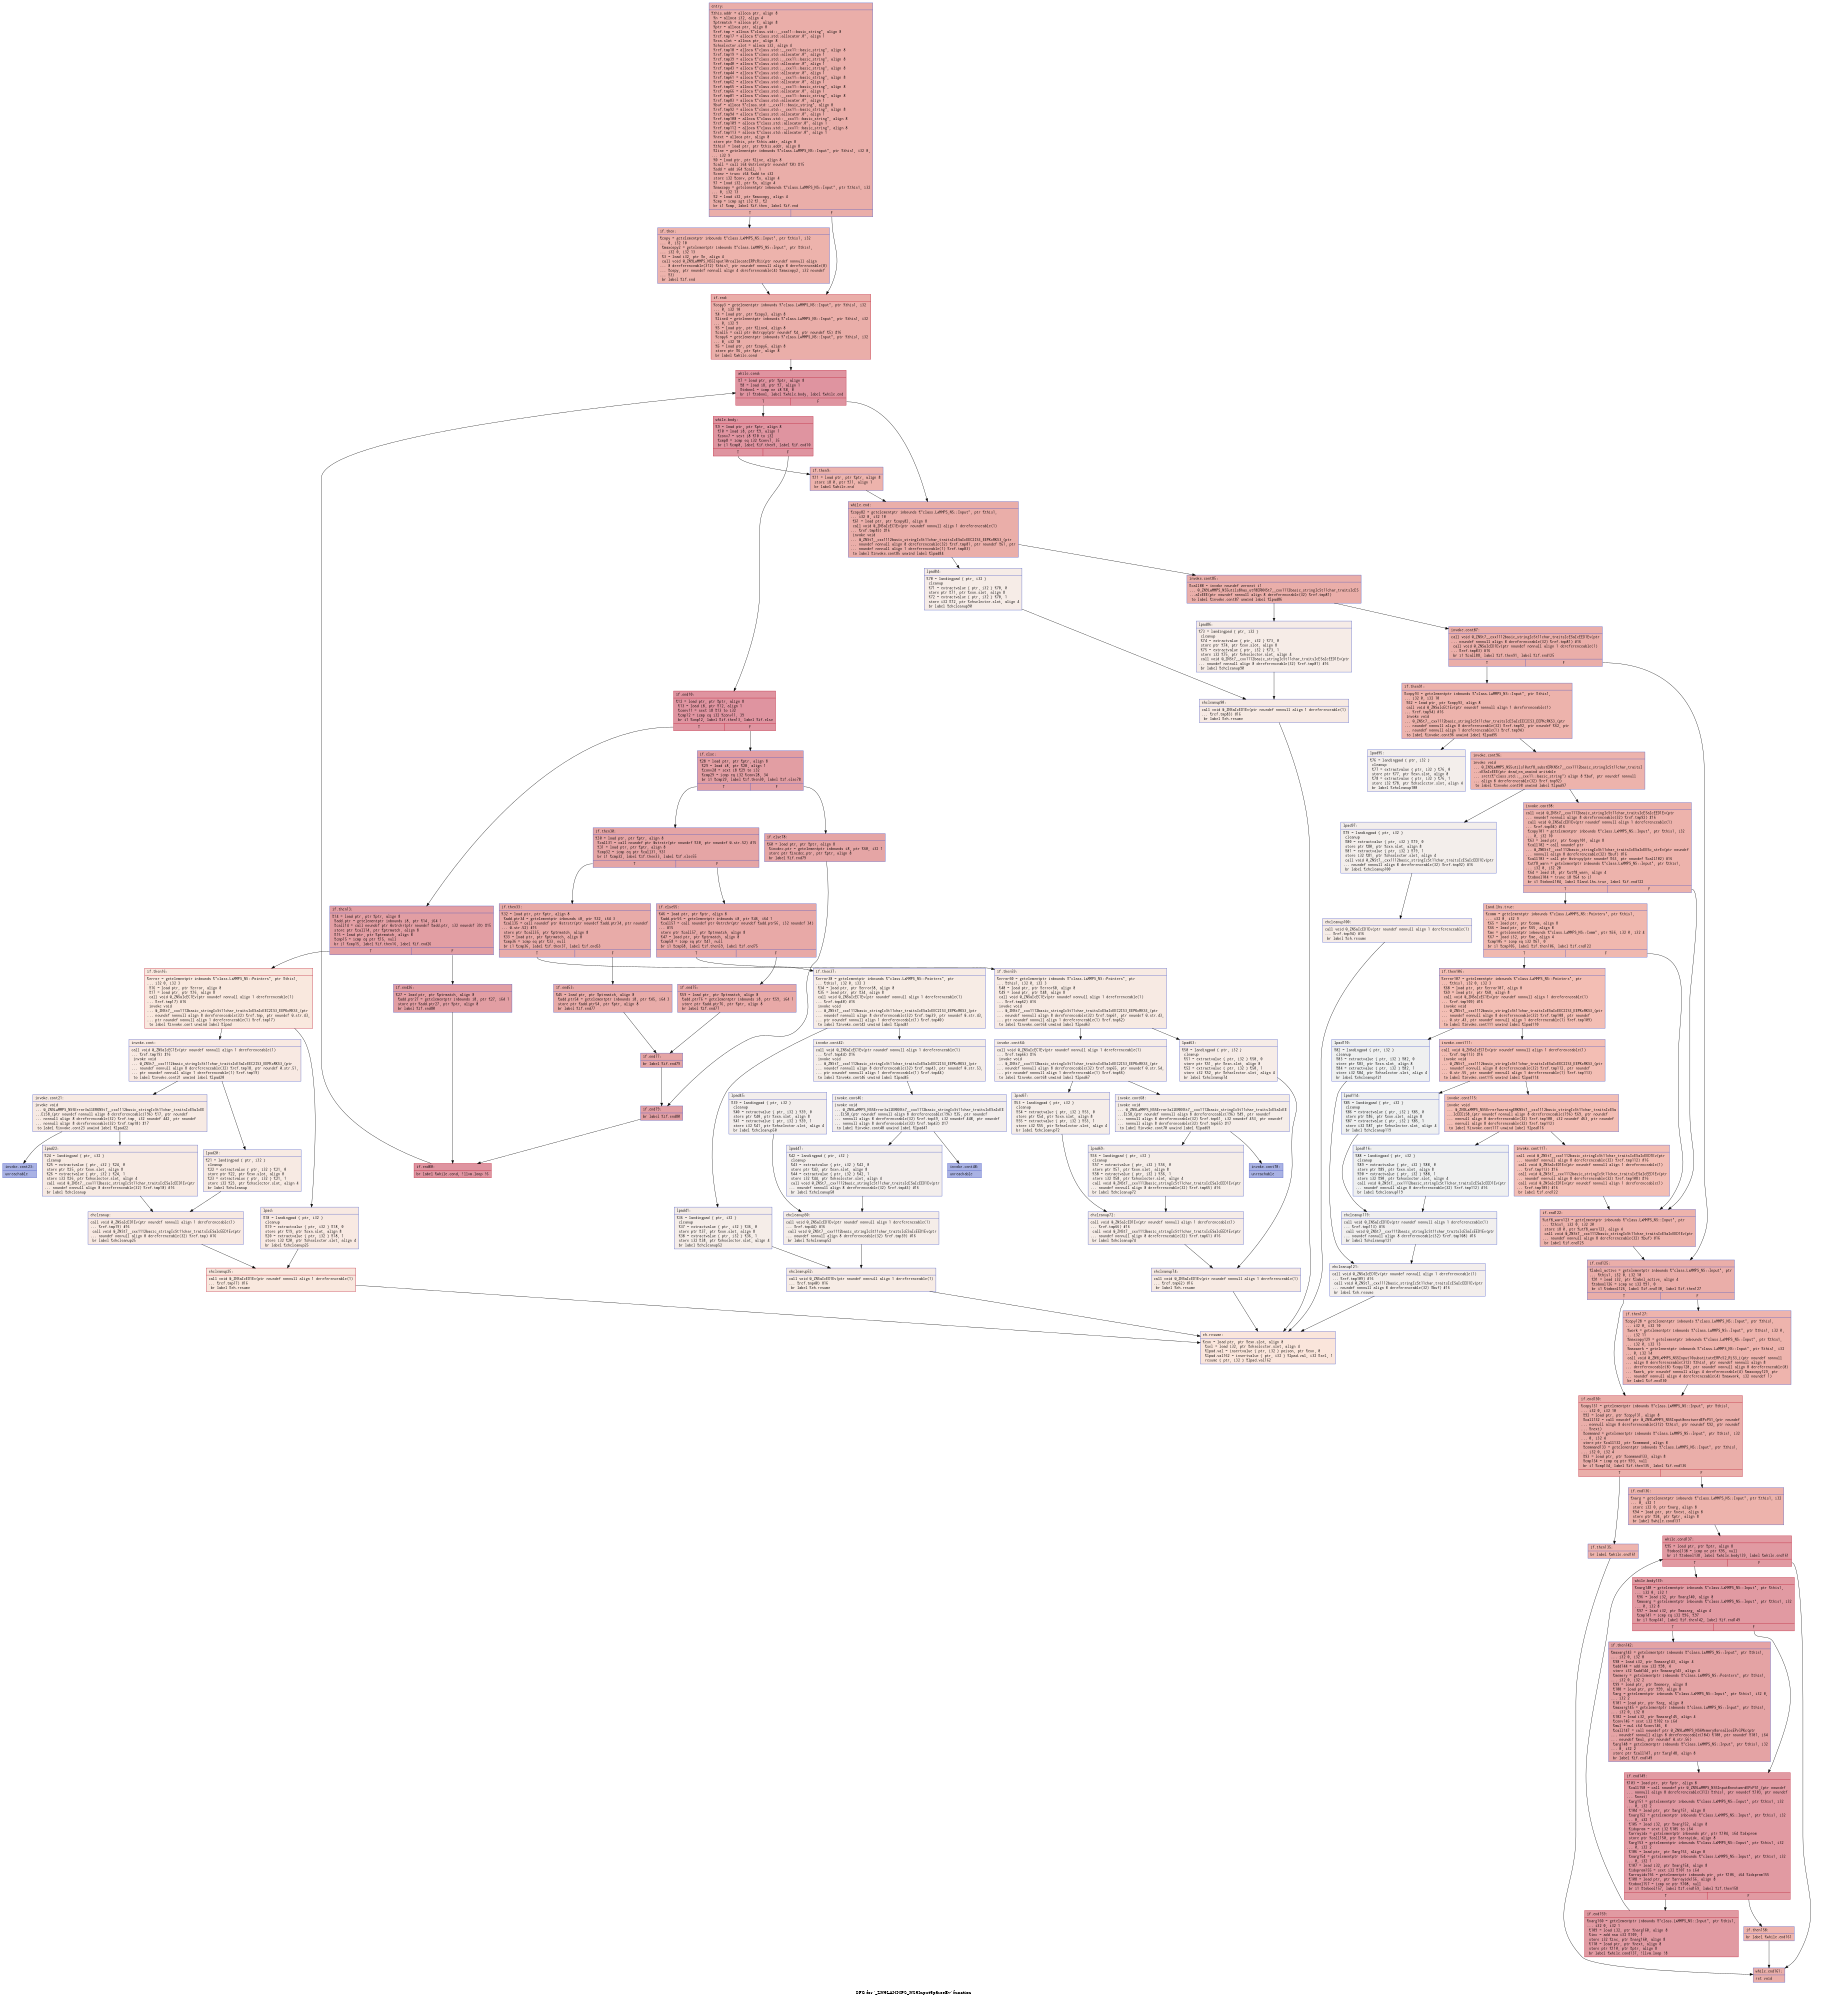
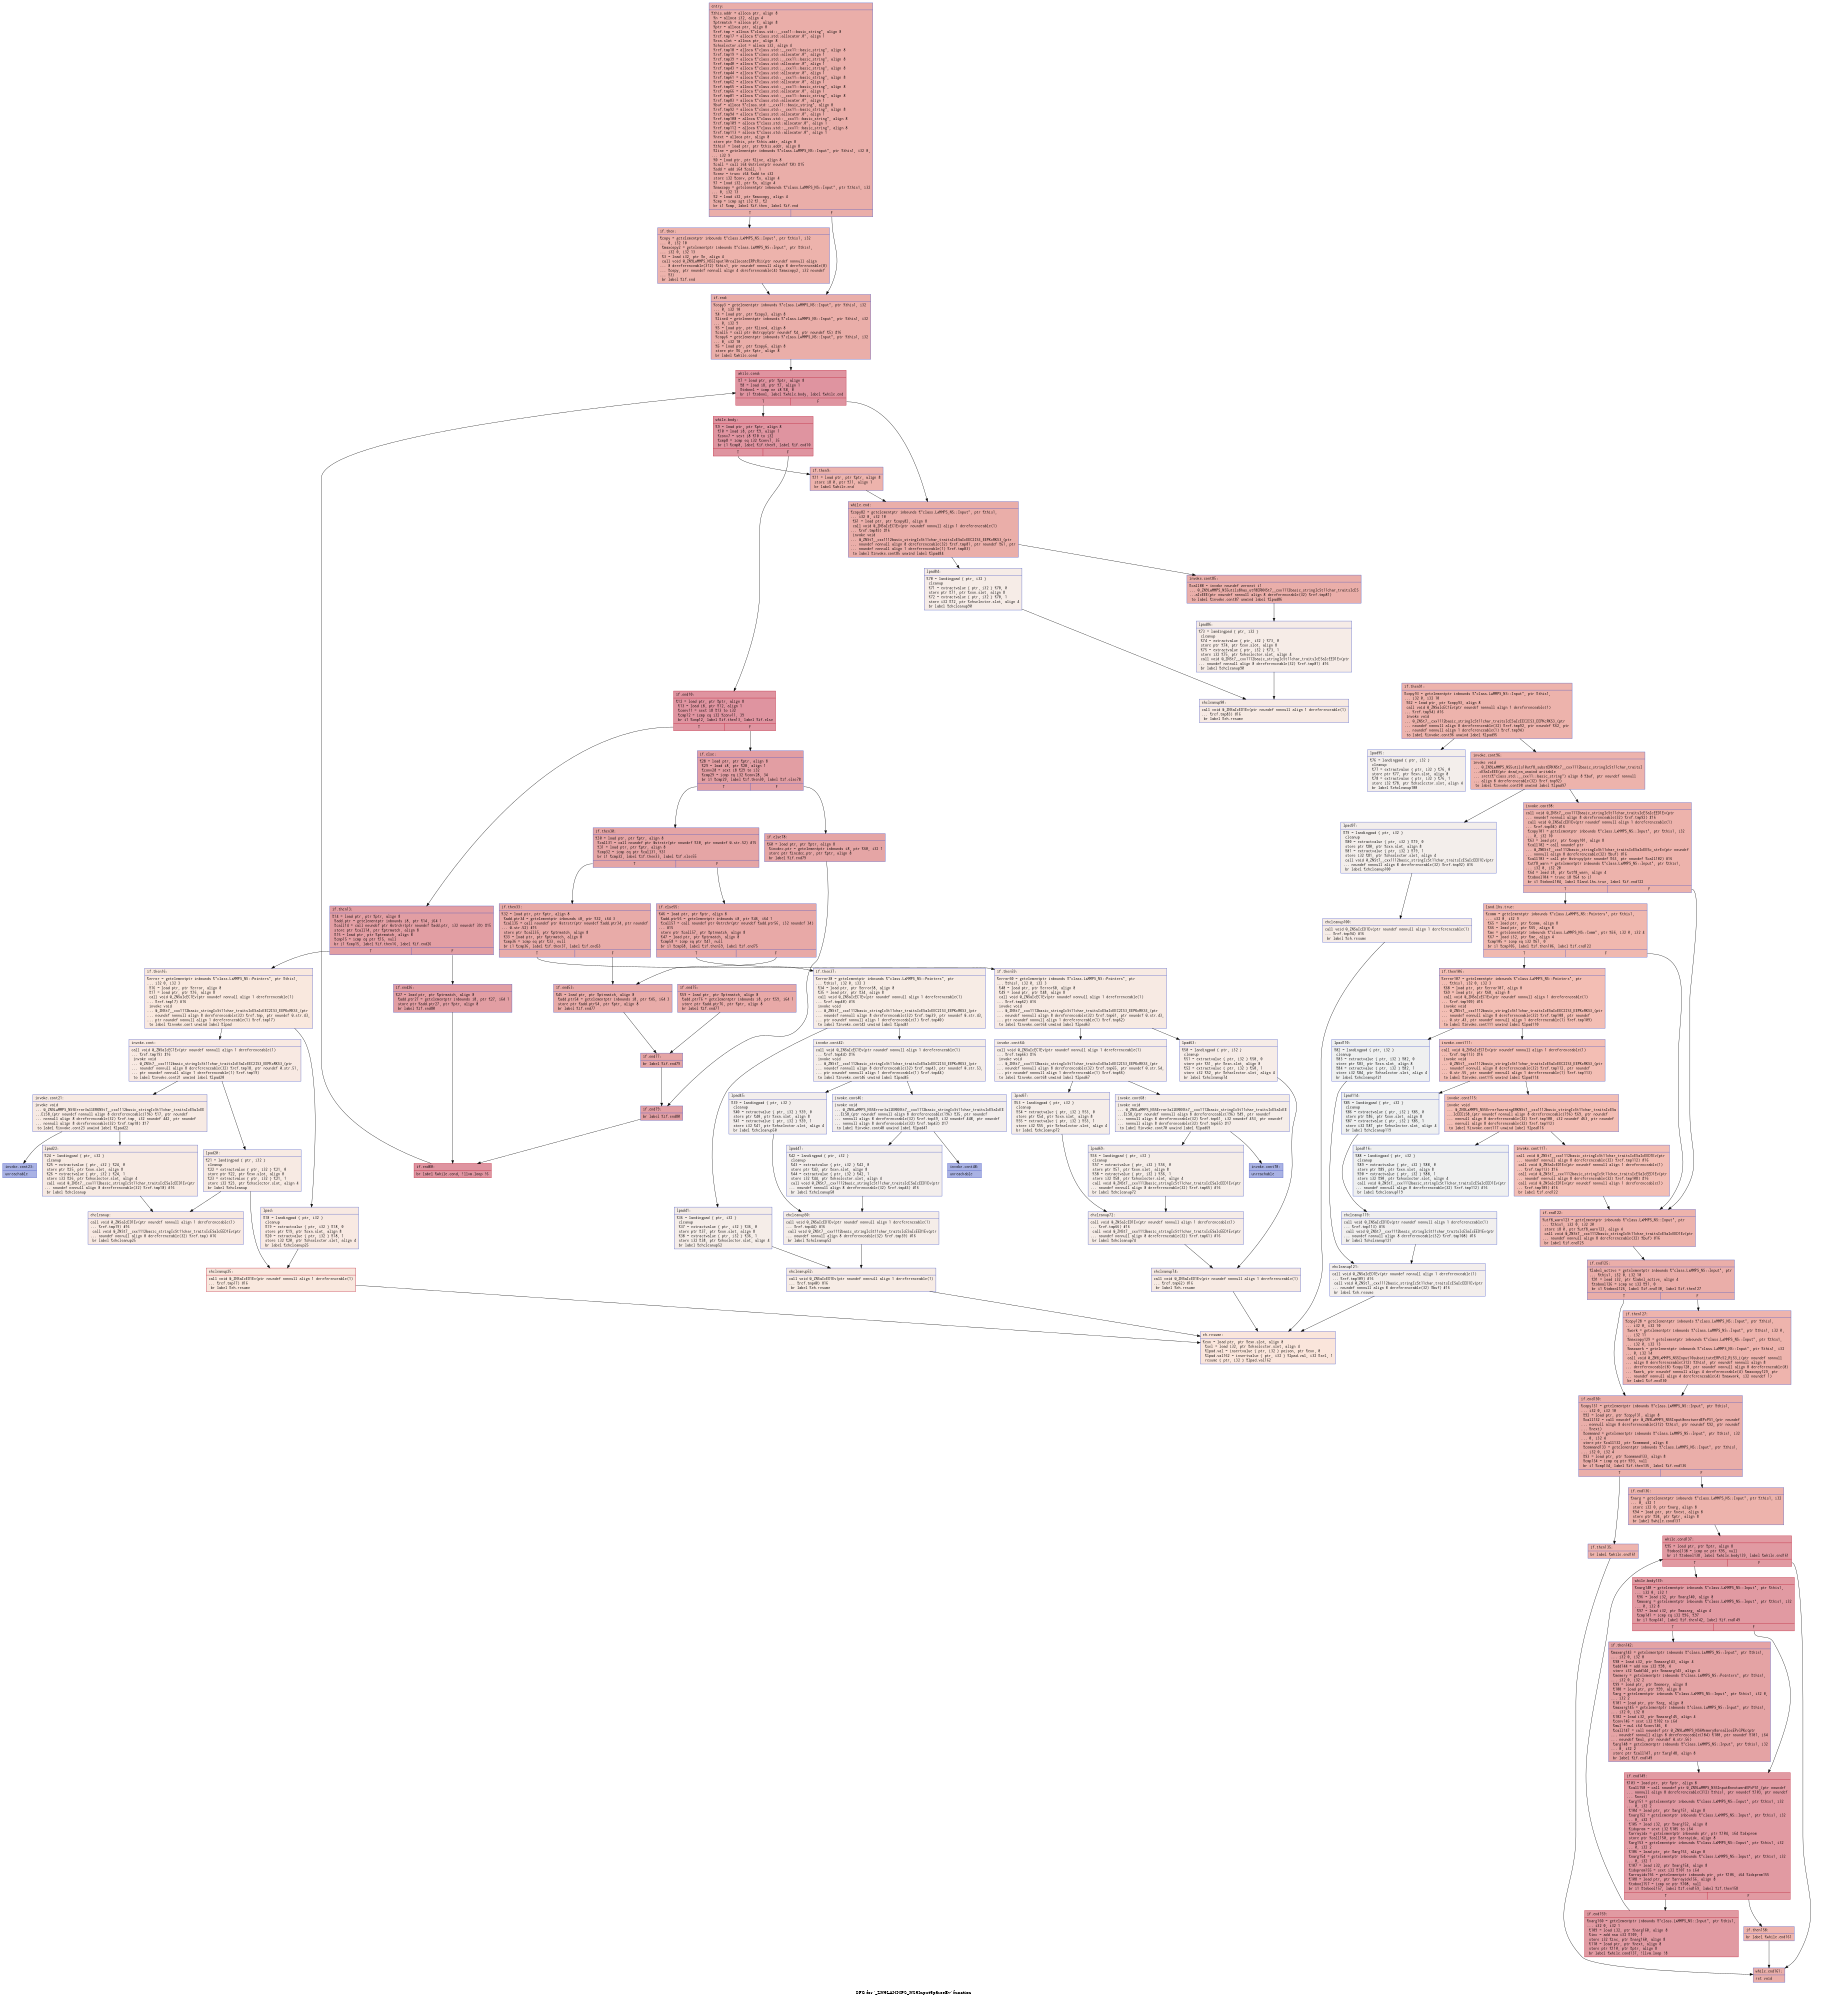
(791, 327) -> (791, 327)
(1525, 647) -> none
(772, 971) -> (707, 966)
(229, 998) -> (229, 998)
(1309, 1027) -> none
none -> (840, 1086)
(1424, 1202) -> none
(227, 1256) -> (253, 1230)
(1661, 1436) -> (1661, 1436)
